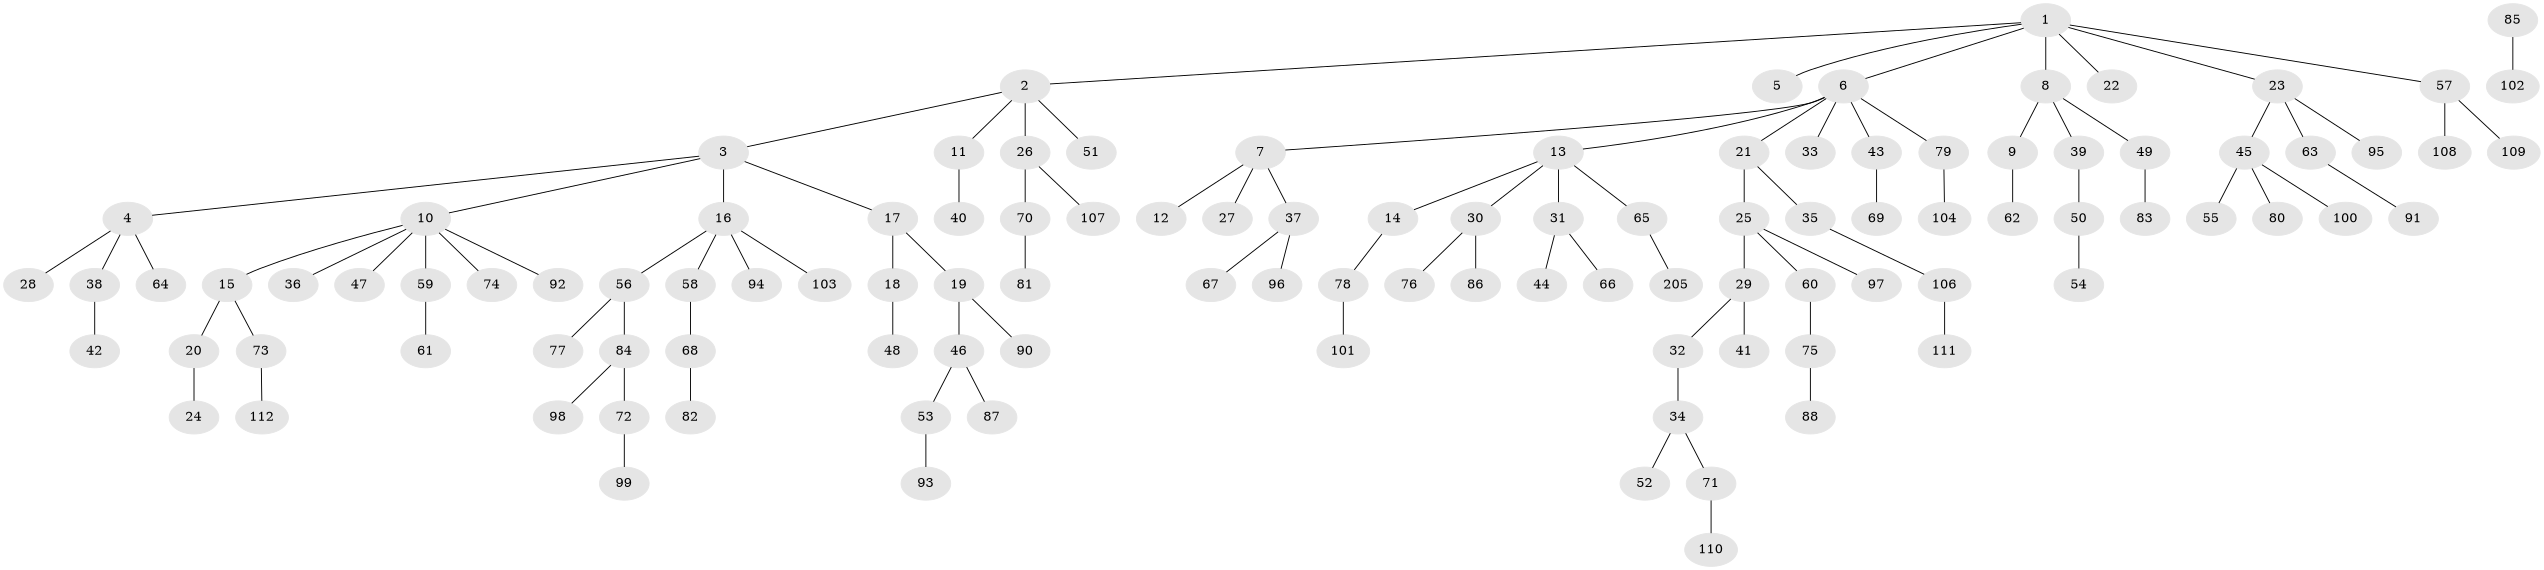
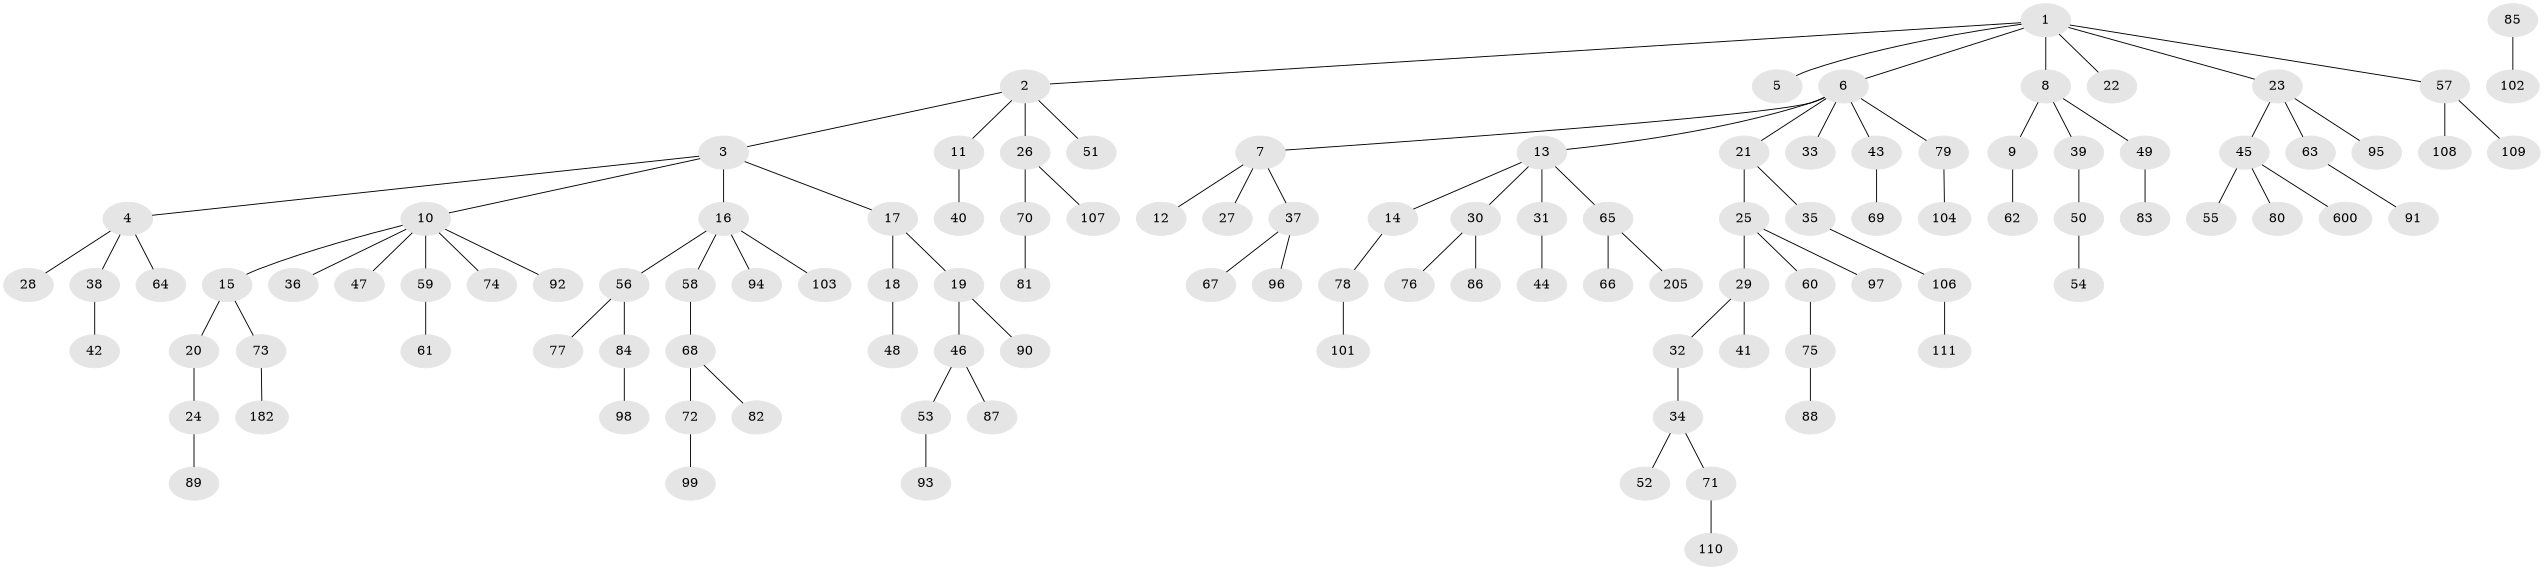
(2346, 219) -> (2346, 219)
(1583, 252) -> (1608, 252)
(624, 384) -> (691, 384)
(262, 417) -> (262, 417)
none -> (194, 484)
